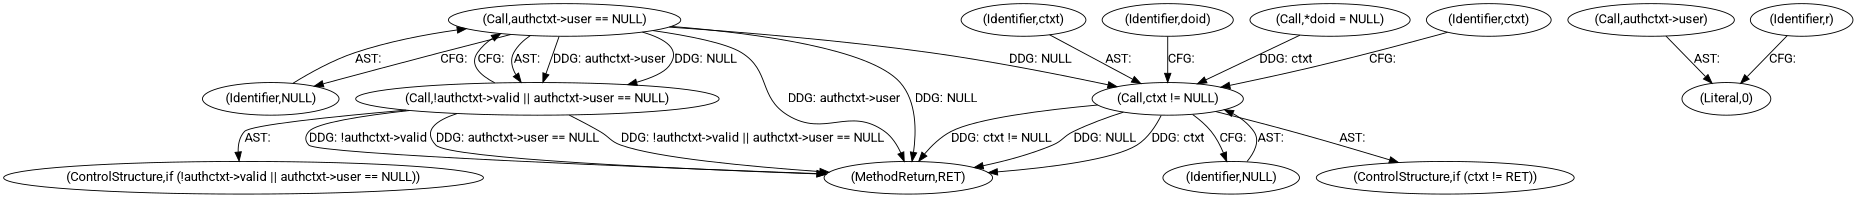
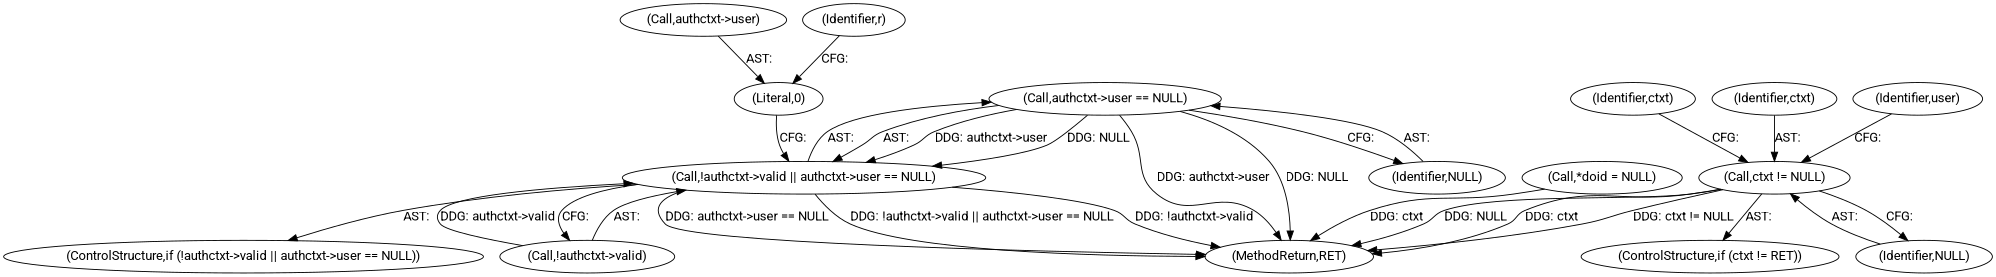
(1168, 20) -> (1918, 99)
(890, 47) -> none
(1253, 57) -> (1428, 199)
(493, 59) -> (843, 138)
none -> (777, 135)
none -> (587, 257)
